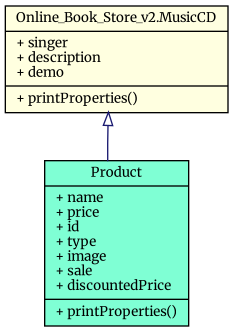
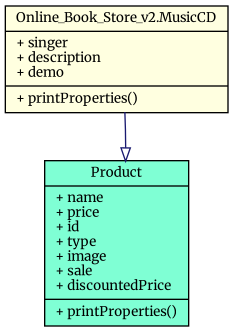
(108, 144) -> (125, 130)
